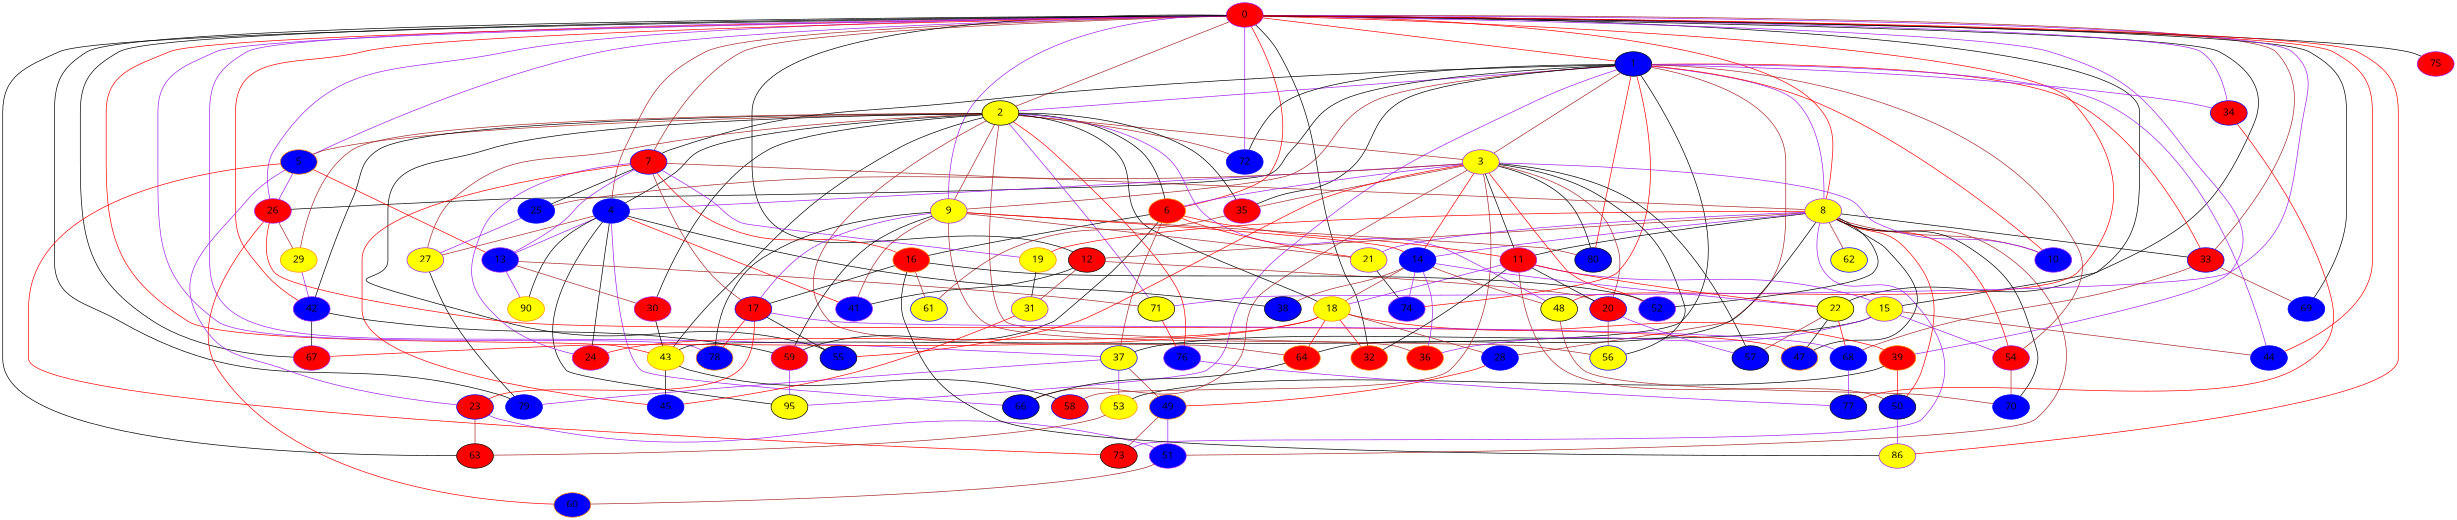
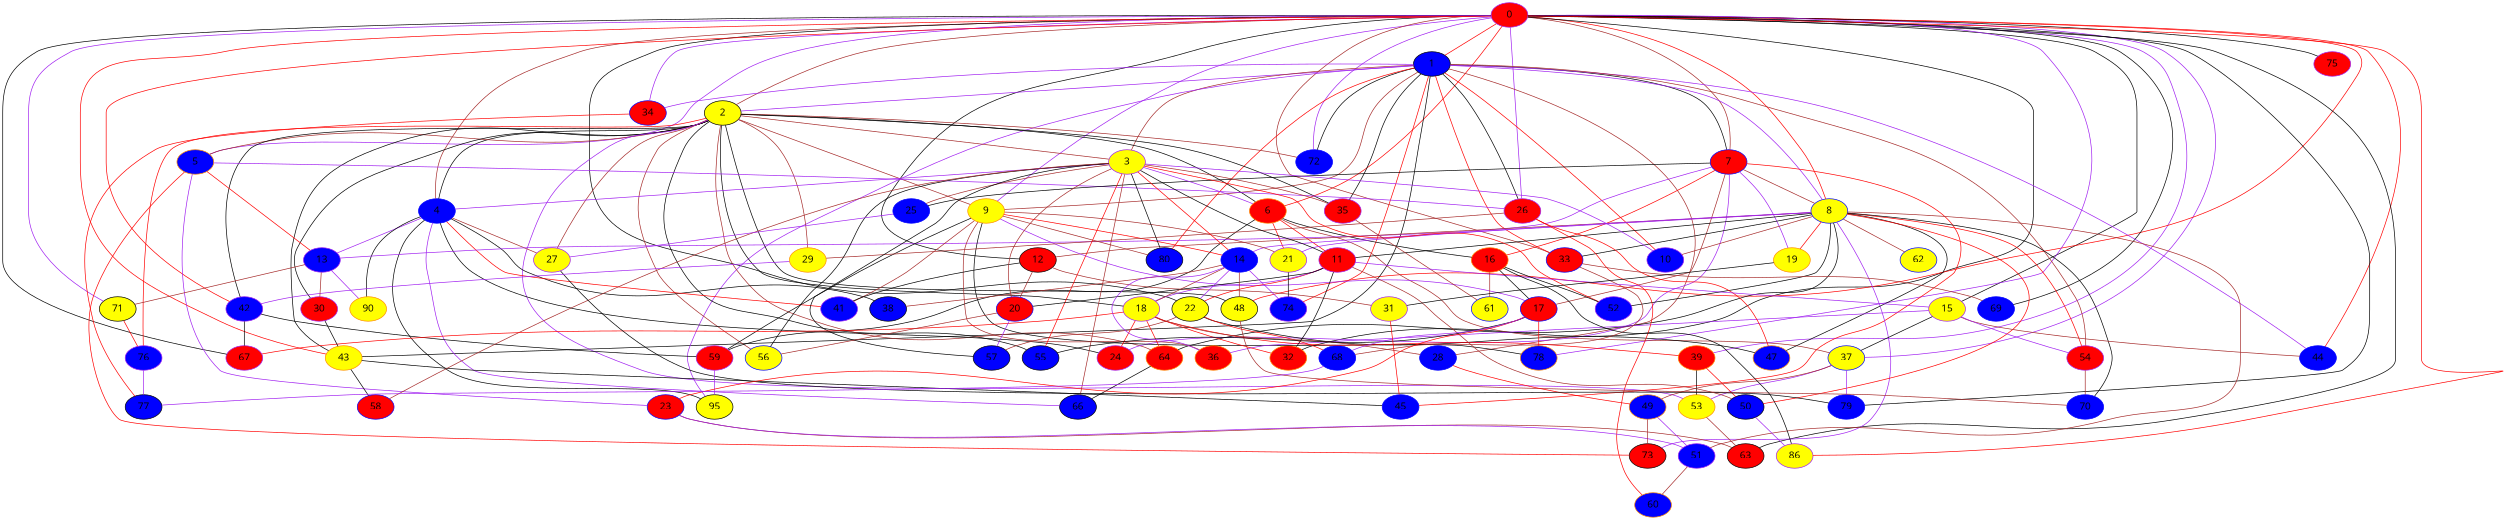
(1081, 209) -> (1170, 387)
(1201, 210) -> (1000, 291)
(949, 211) -> (986, 211)
(1823, 211) -> (1829, 211)
(1332, 309) -> (1141, 309)
